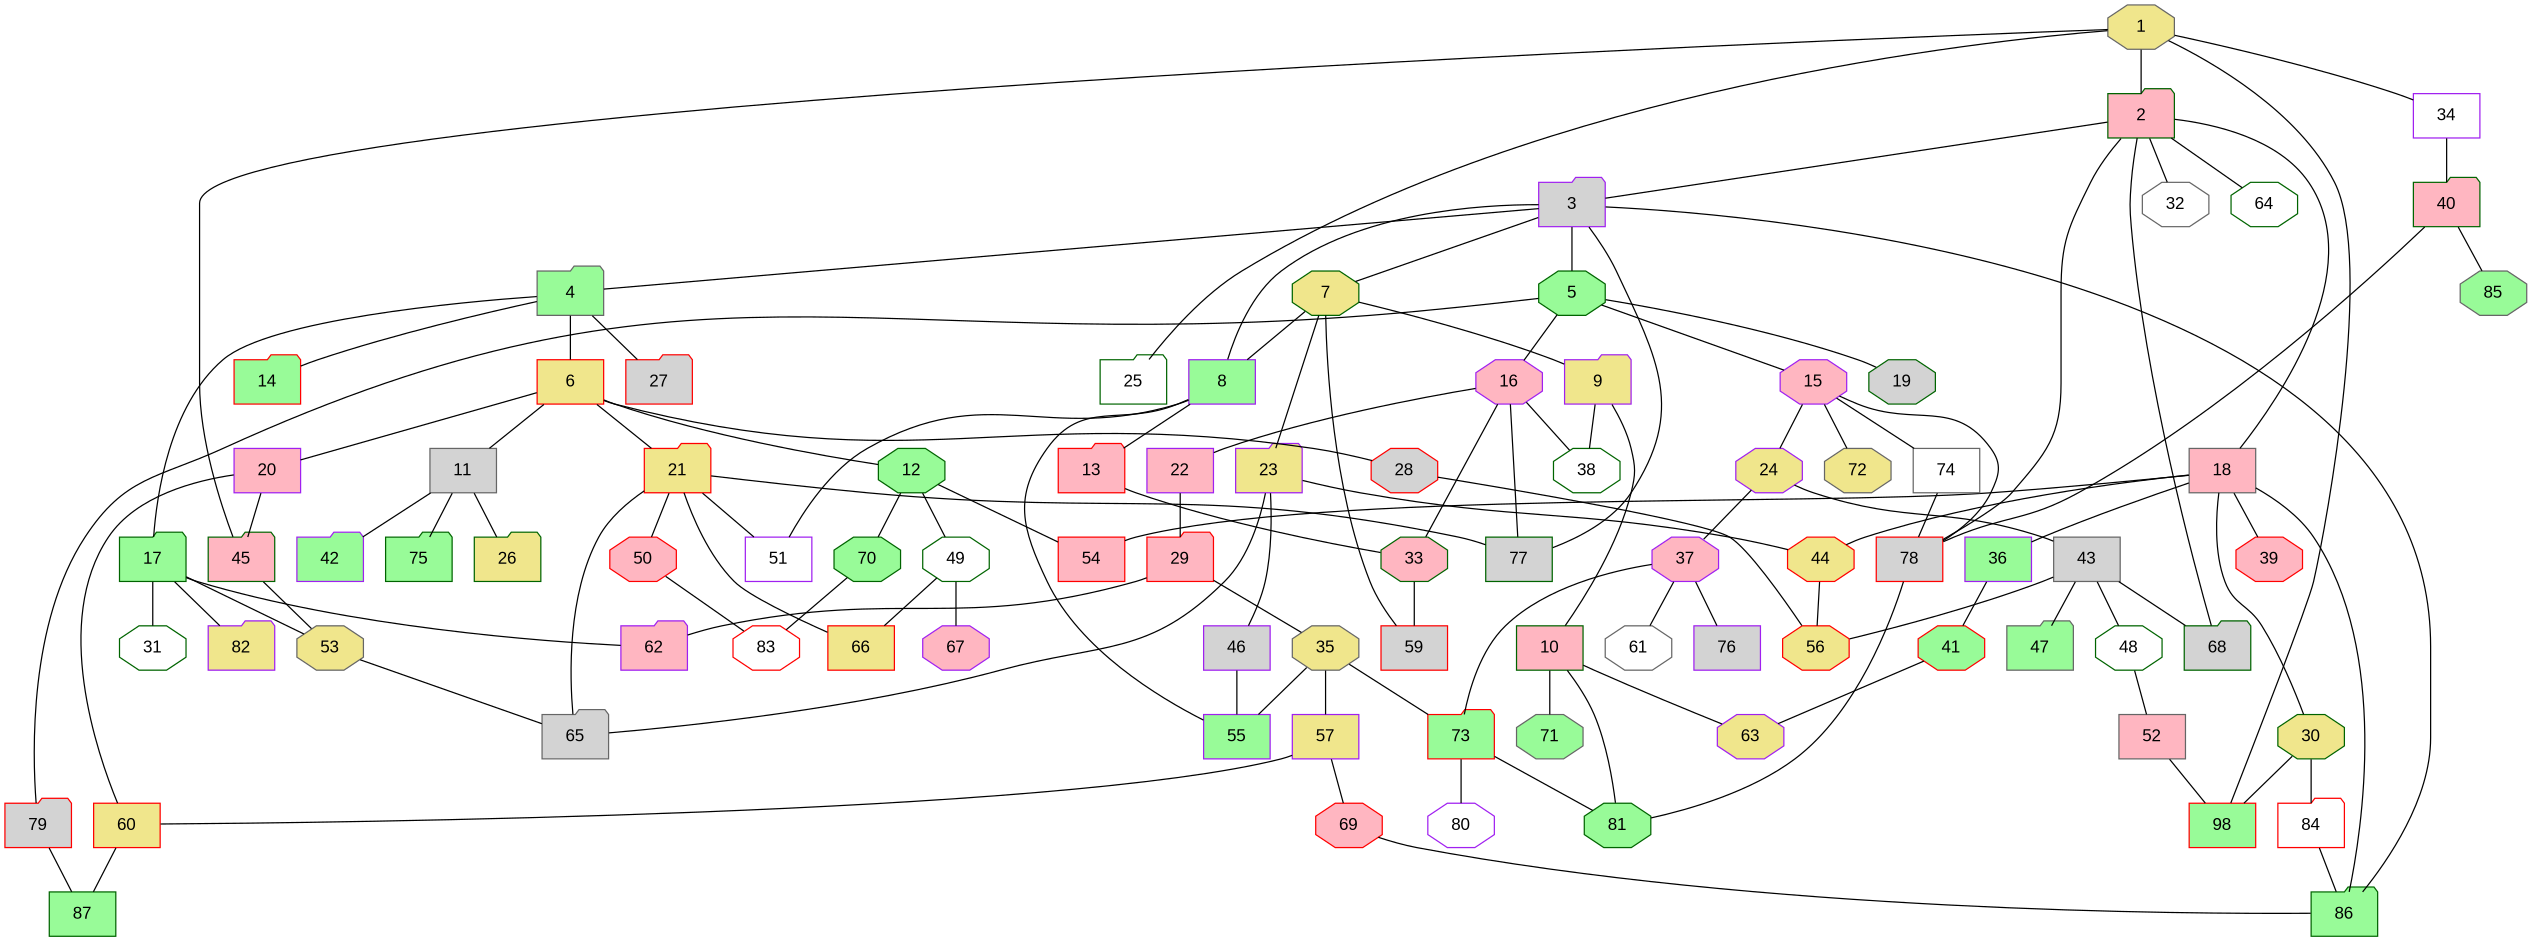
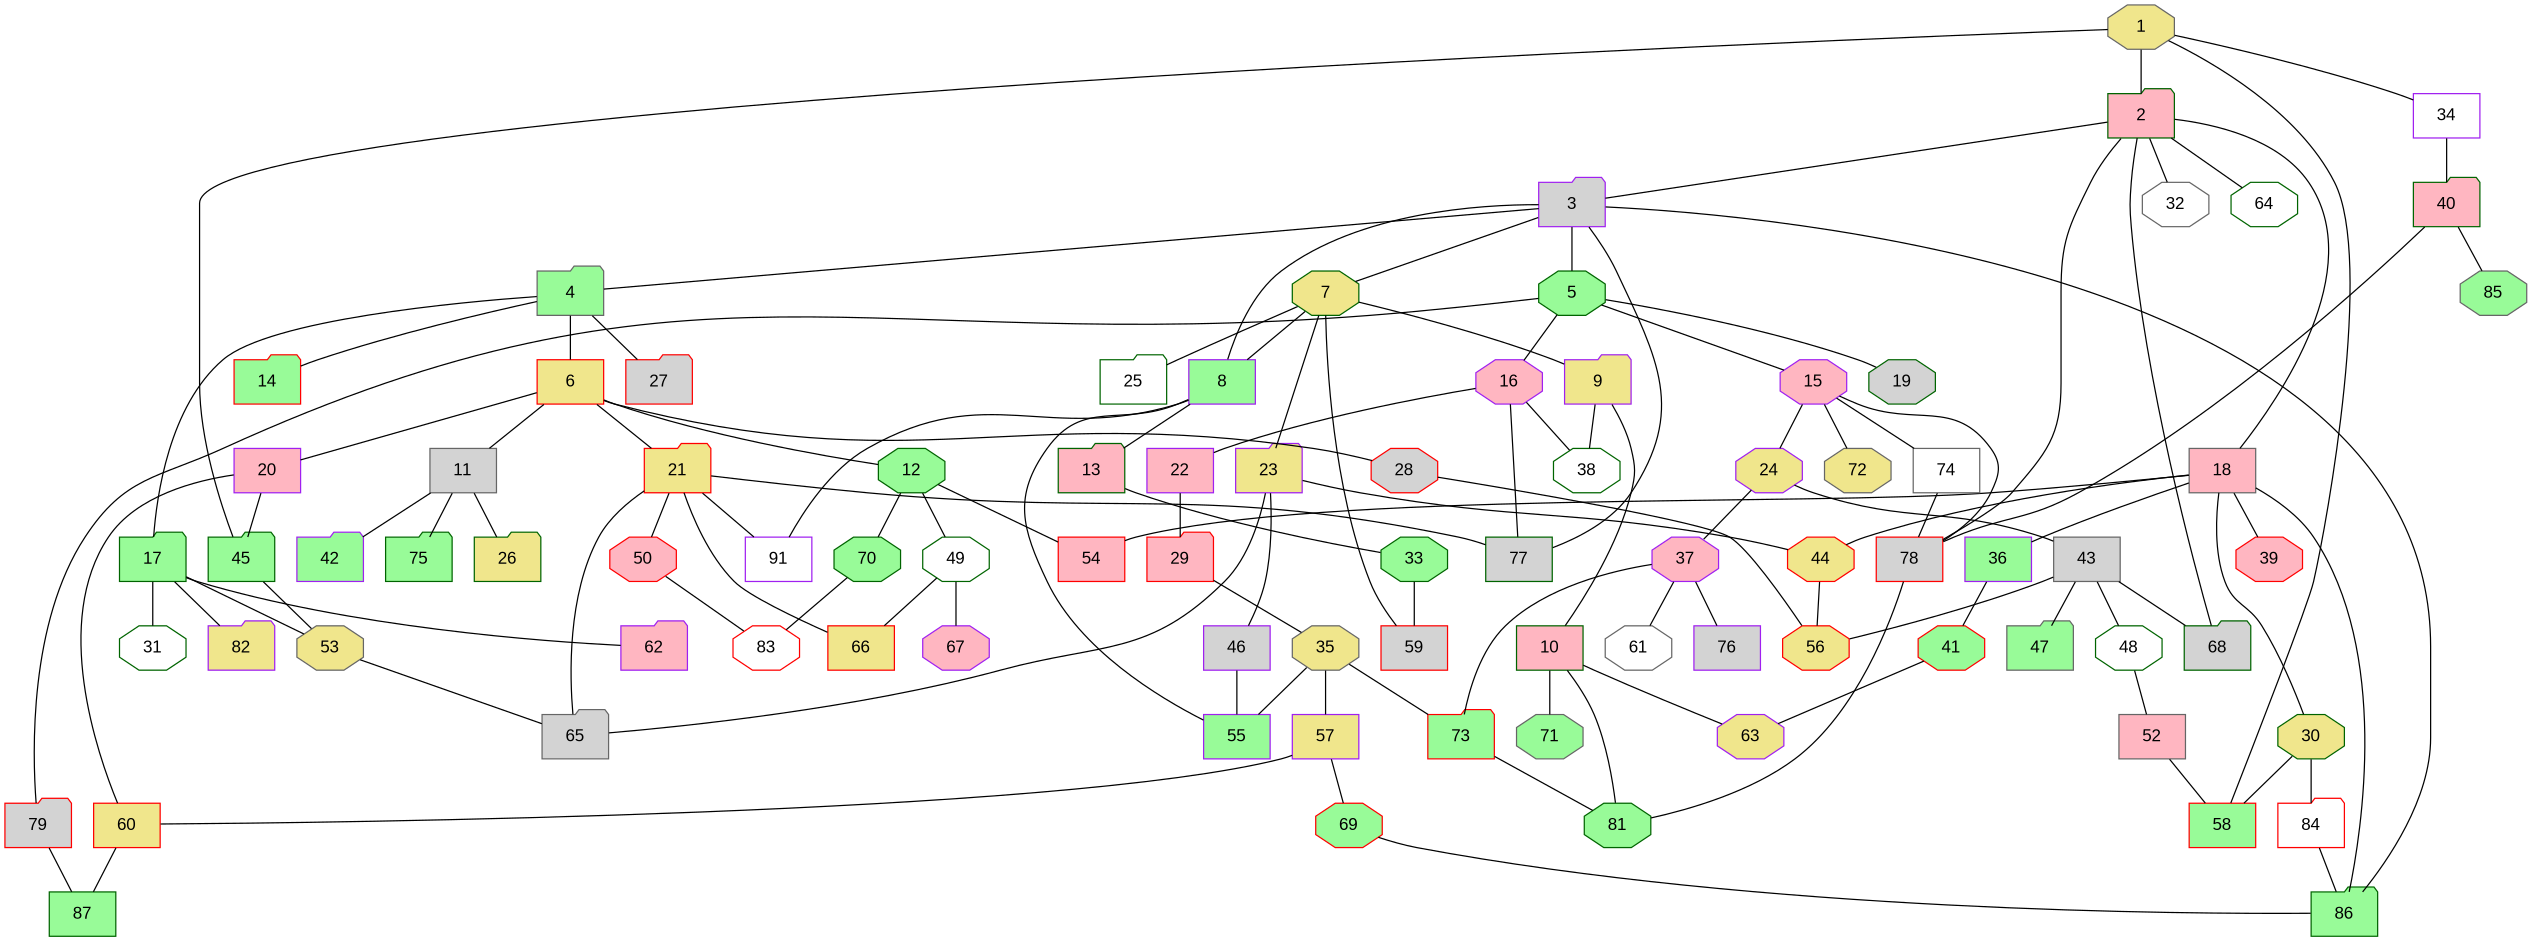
(1599, 122) -> (1226, 338)
(1092, 471) -> (1092, 471)
(1462, 471) -> none
(241, 559) -> (241, 559)
(779, 559) -> (779, 559)
(1414, 559) -> (1414, 559)
(918, 608) -> none
(1349, 825) -> (1349, 825)
(1461, 825) -> none
(2222, 825) -> (2222, 825)
